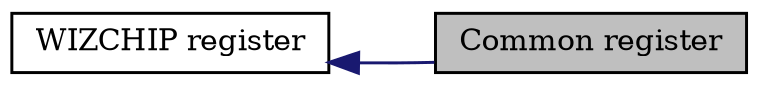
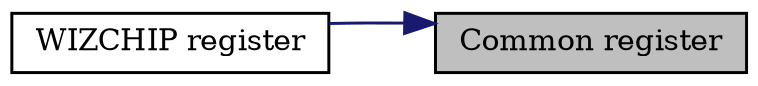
(397, 63) -> (366, 23)
